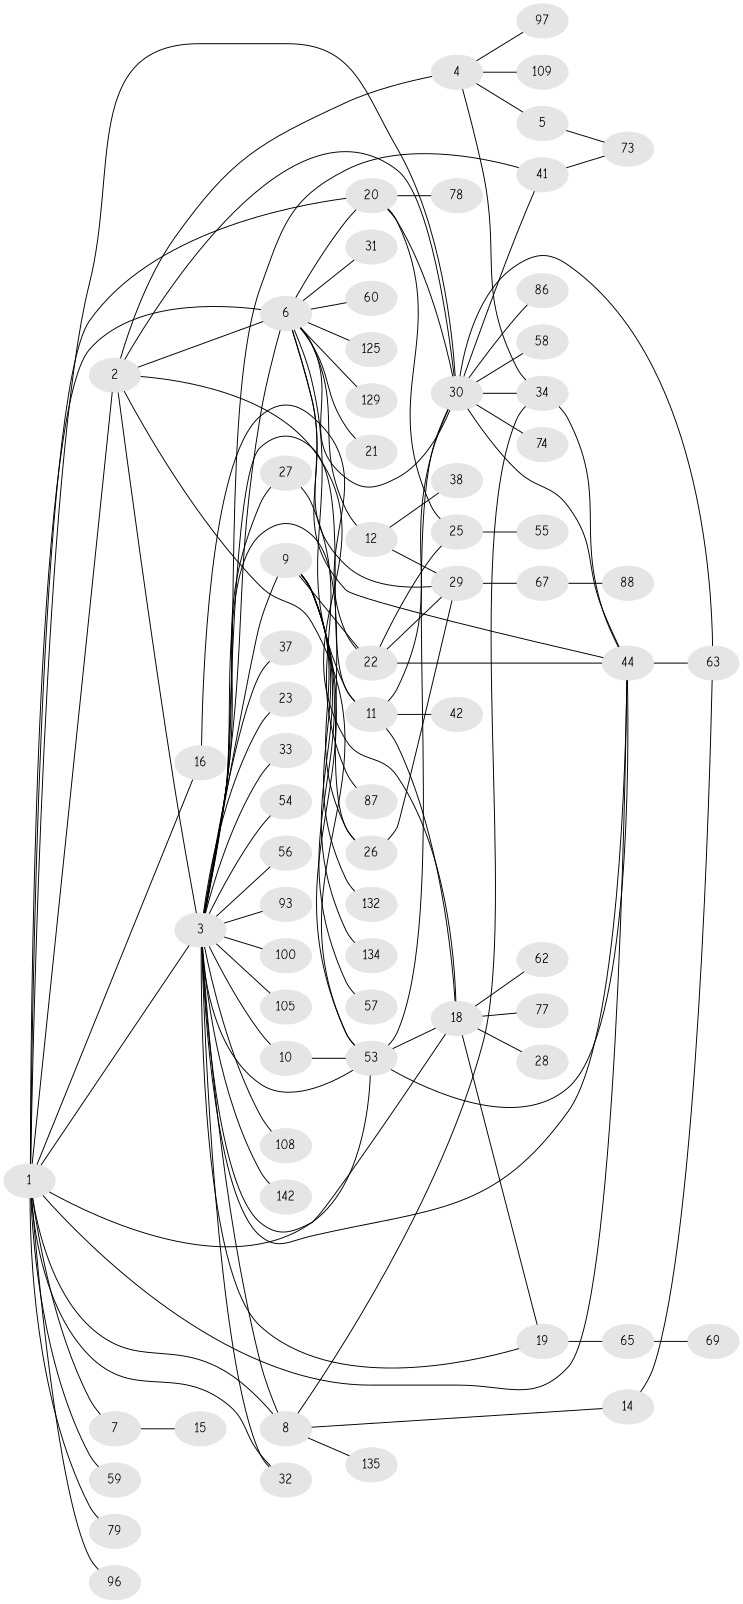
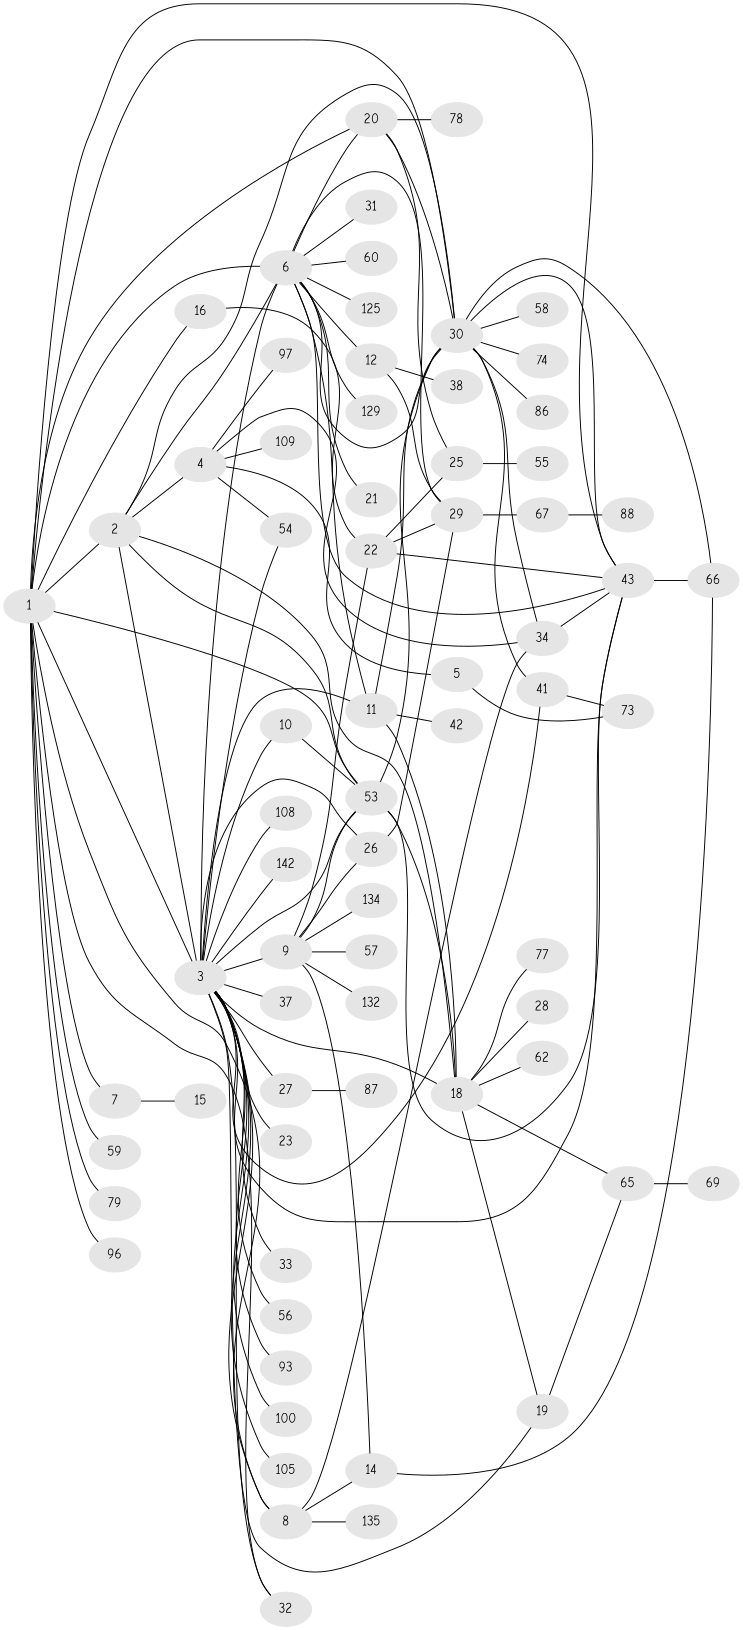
none -> (243, 497)
(628, 663) -> (628, 580)
(713, 663) -> (713, 580)
none -> (543, 1139)
none -> (354, 1206)
